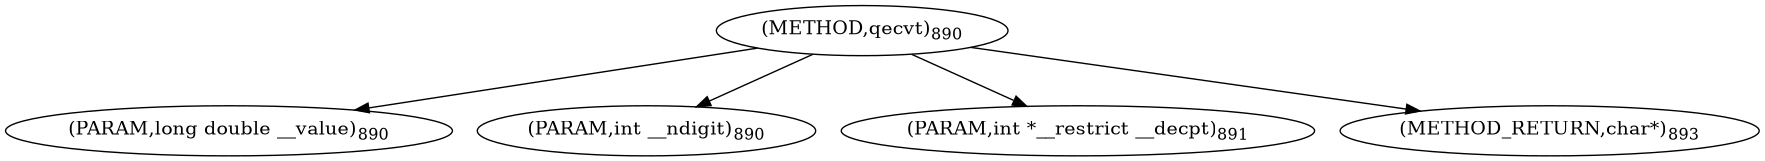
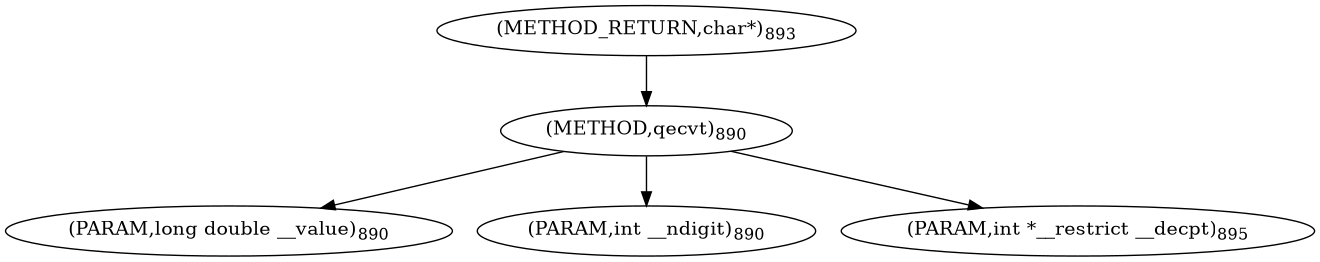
(1188, 78) -> (646, 74)
(1233, 129) -> (1233, 229)
